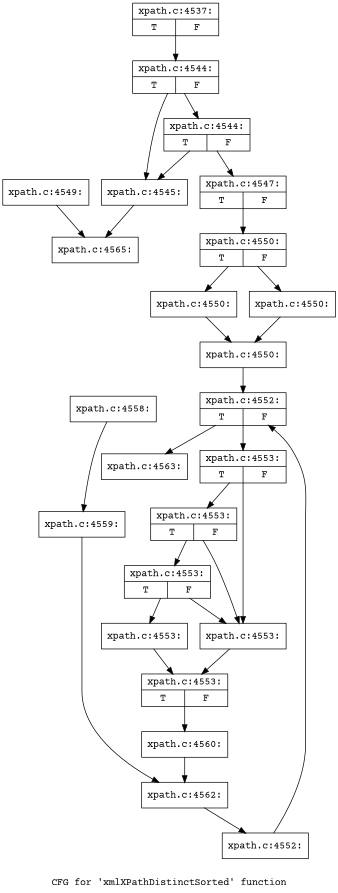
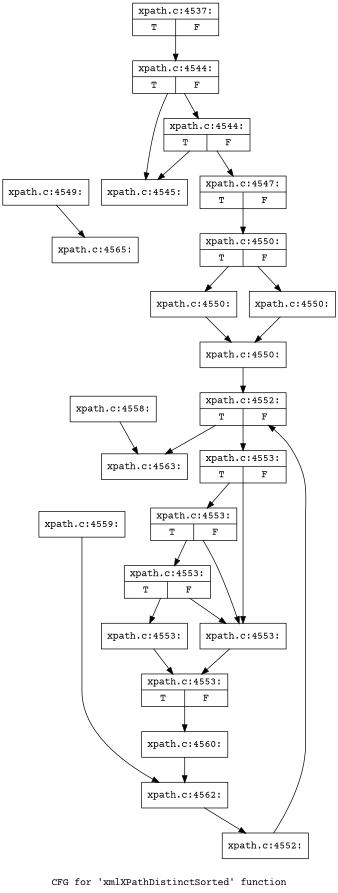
(122, 218) -> none
(92, 462) -> (127, 435)
